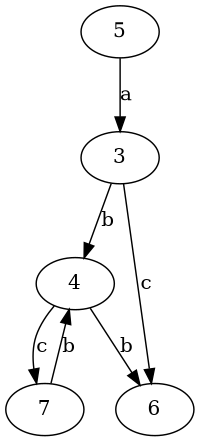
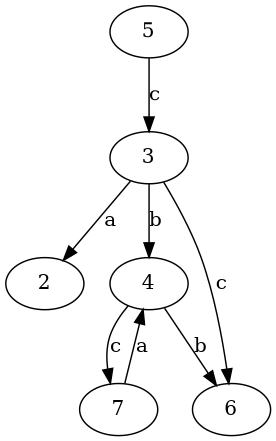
(127, 95) -> (155, 95)
none -> (45, 284)
(69, 347) -> (143, 347)
